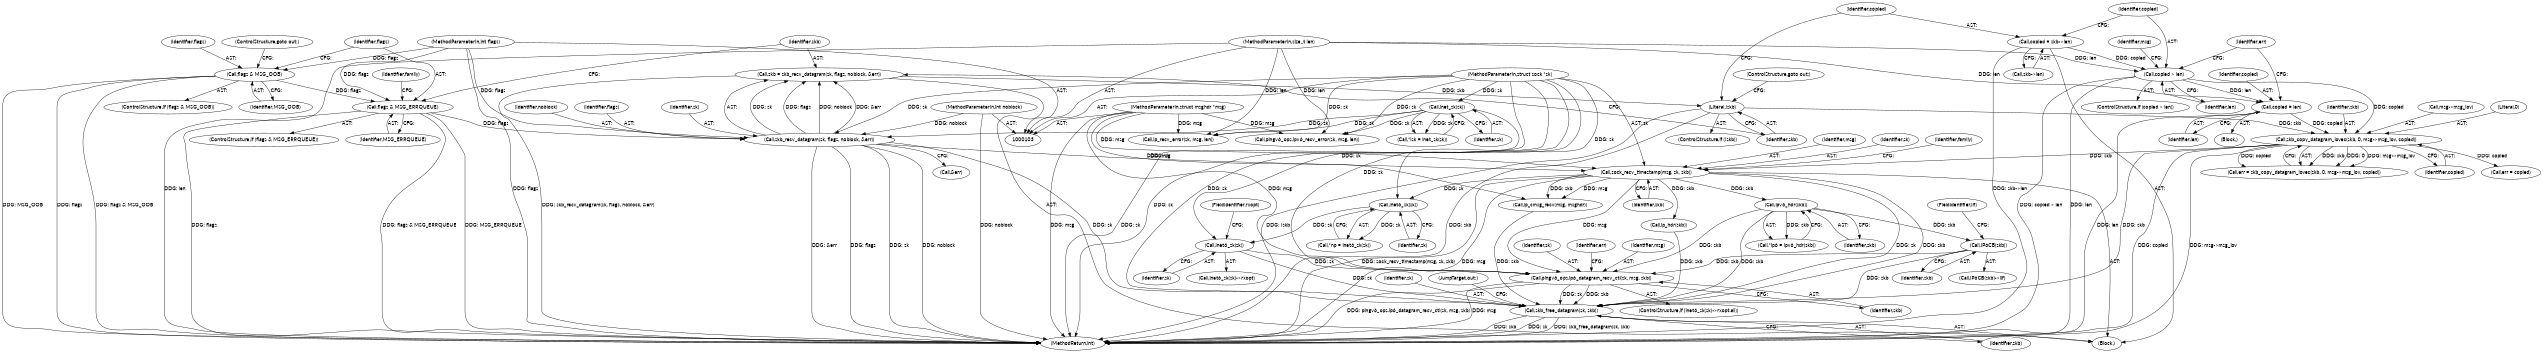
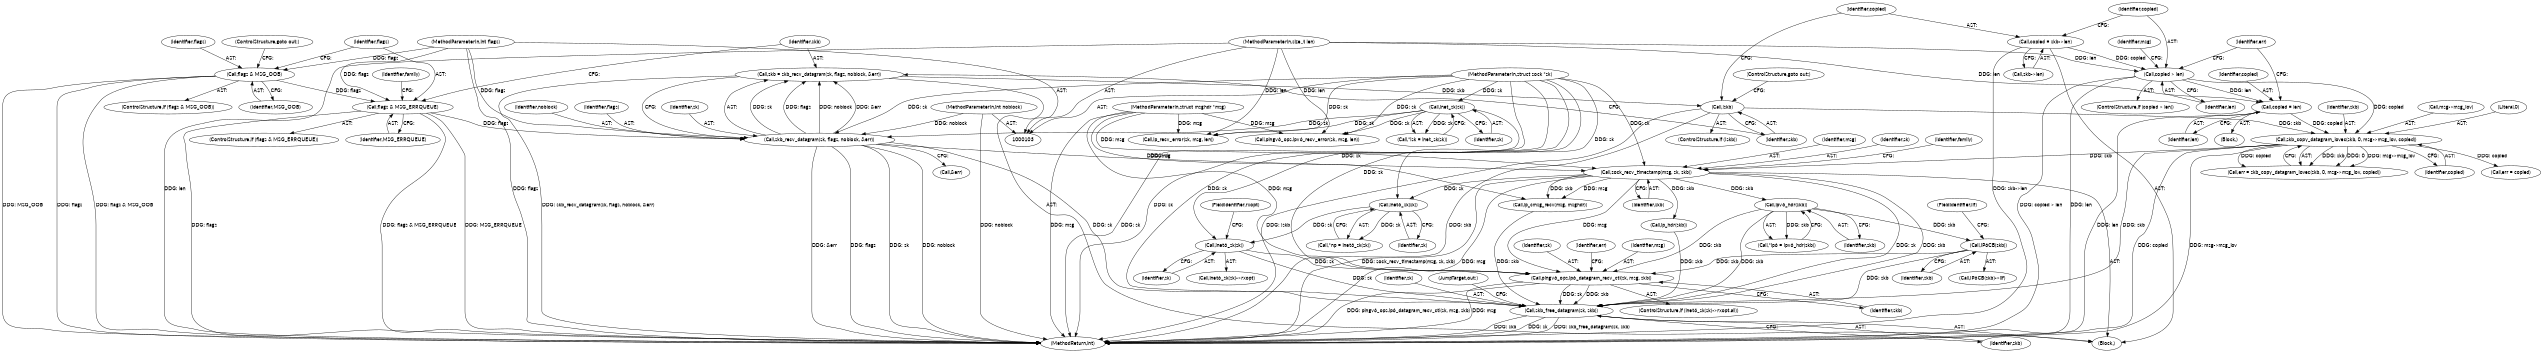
(1722, 107) -> (1722, 107)
none -> (642, 108)
(1083, 117) -> none
(1640, 124) -> (1640, 124)
